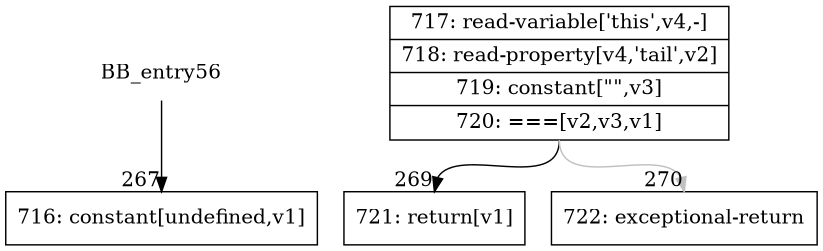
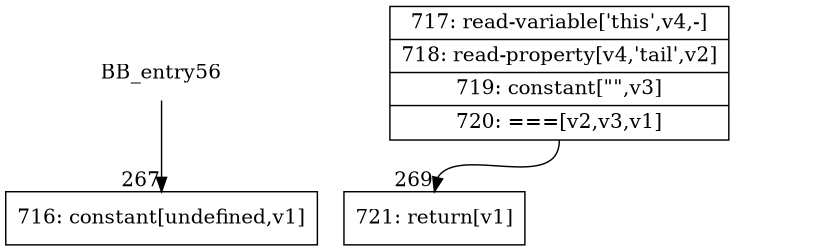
(684, 218) -> none
